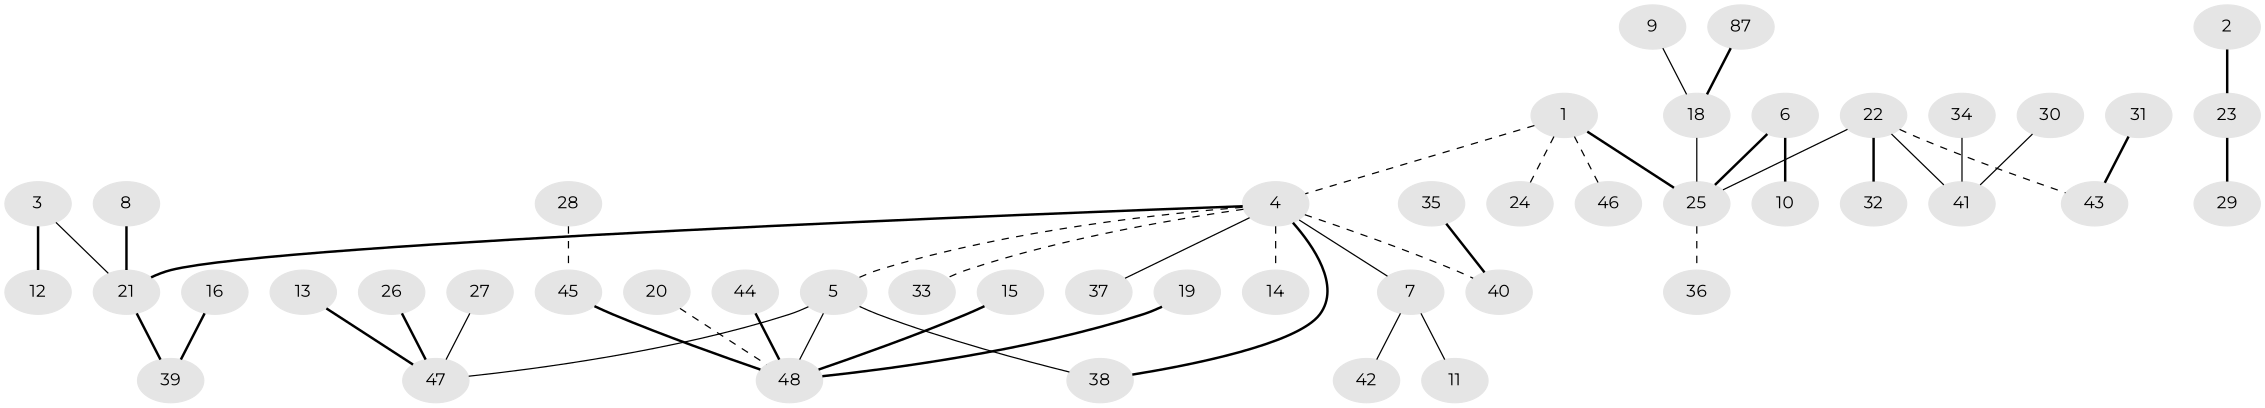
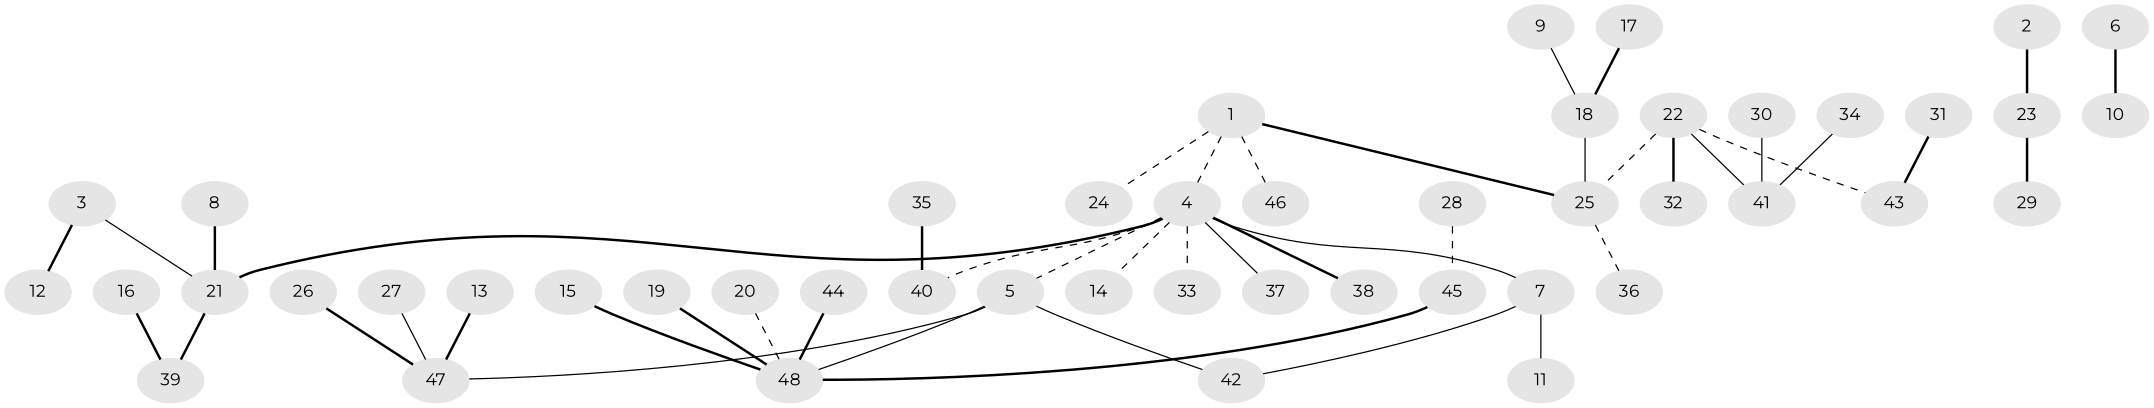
(1741, 27) -> (1629, 27)
(1795, 155) -> (1629, 159)
(1741, 159) -> none
(963, 343) -> (1119, 340)
